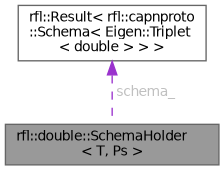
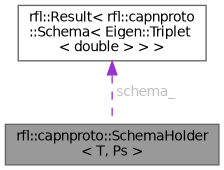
(112, 145) -> (112, 145)
